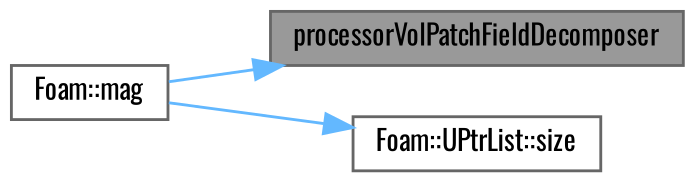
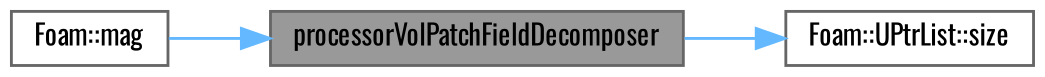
(246, 113) -> (720, 38)
